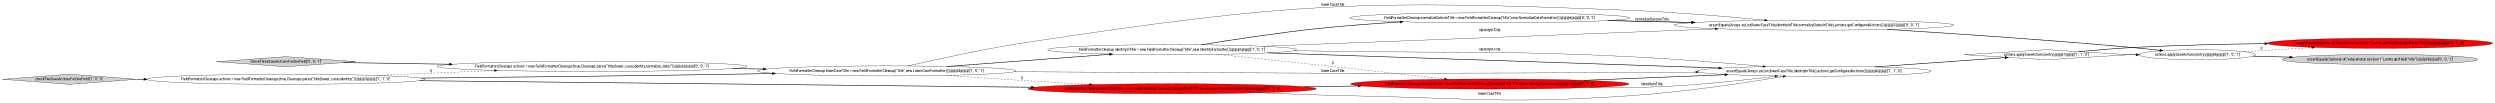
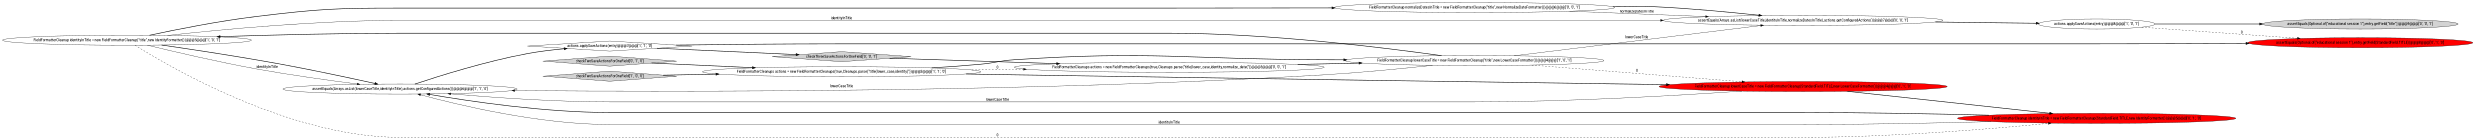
(2132, 55) -> (727, 51)
none -> (610, 61)
